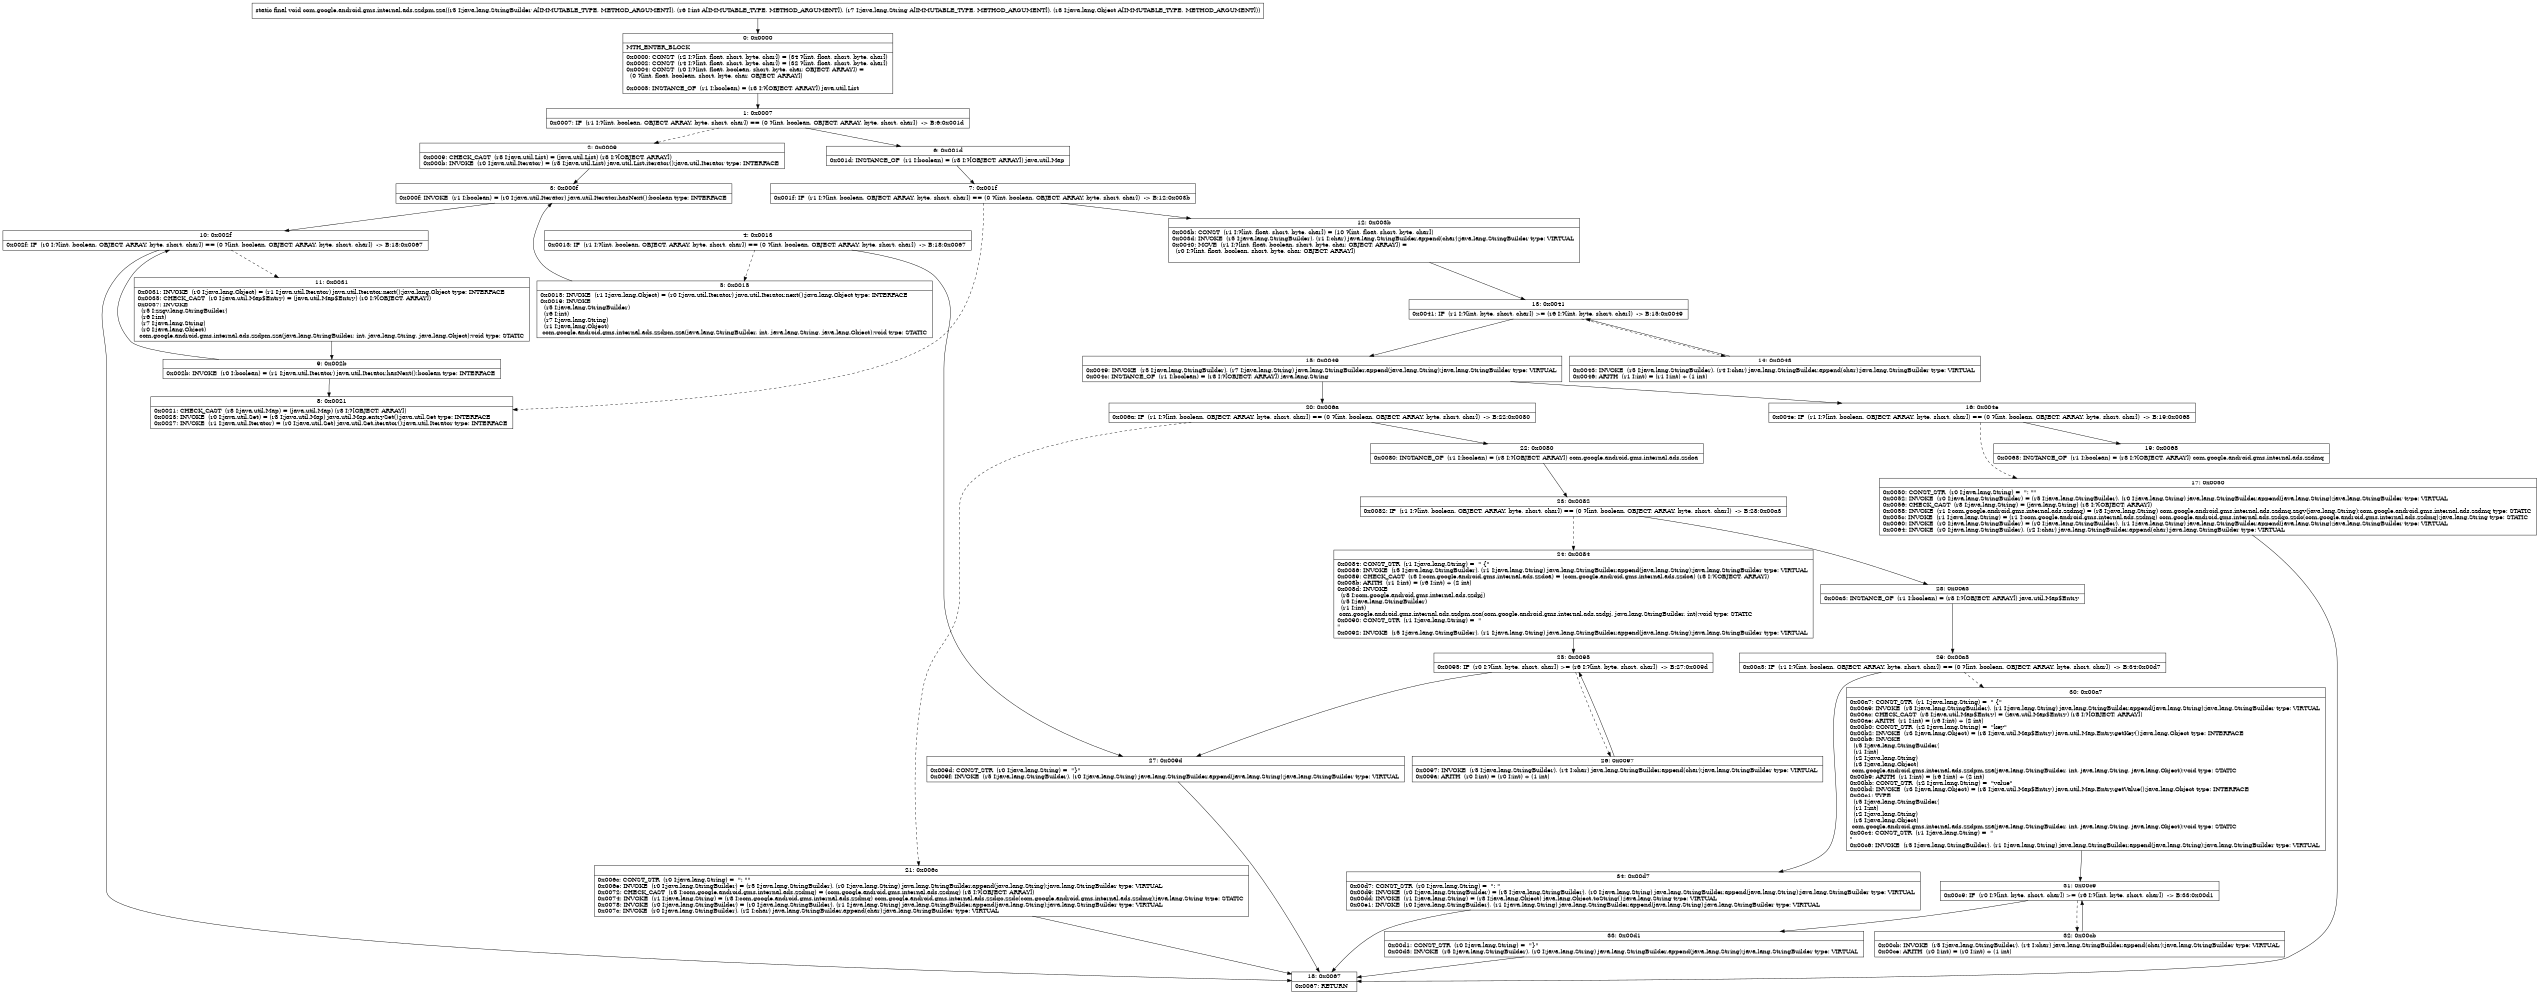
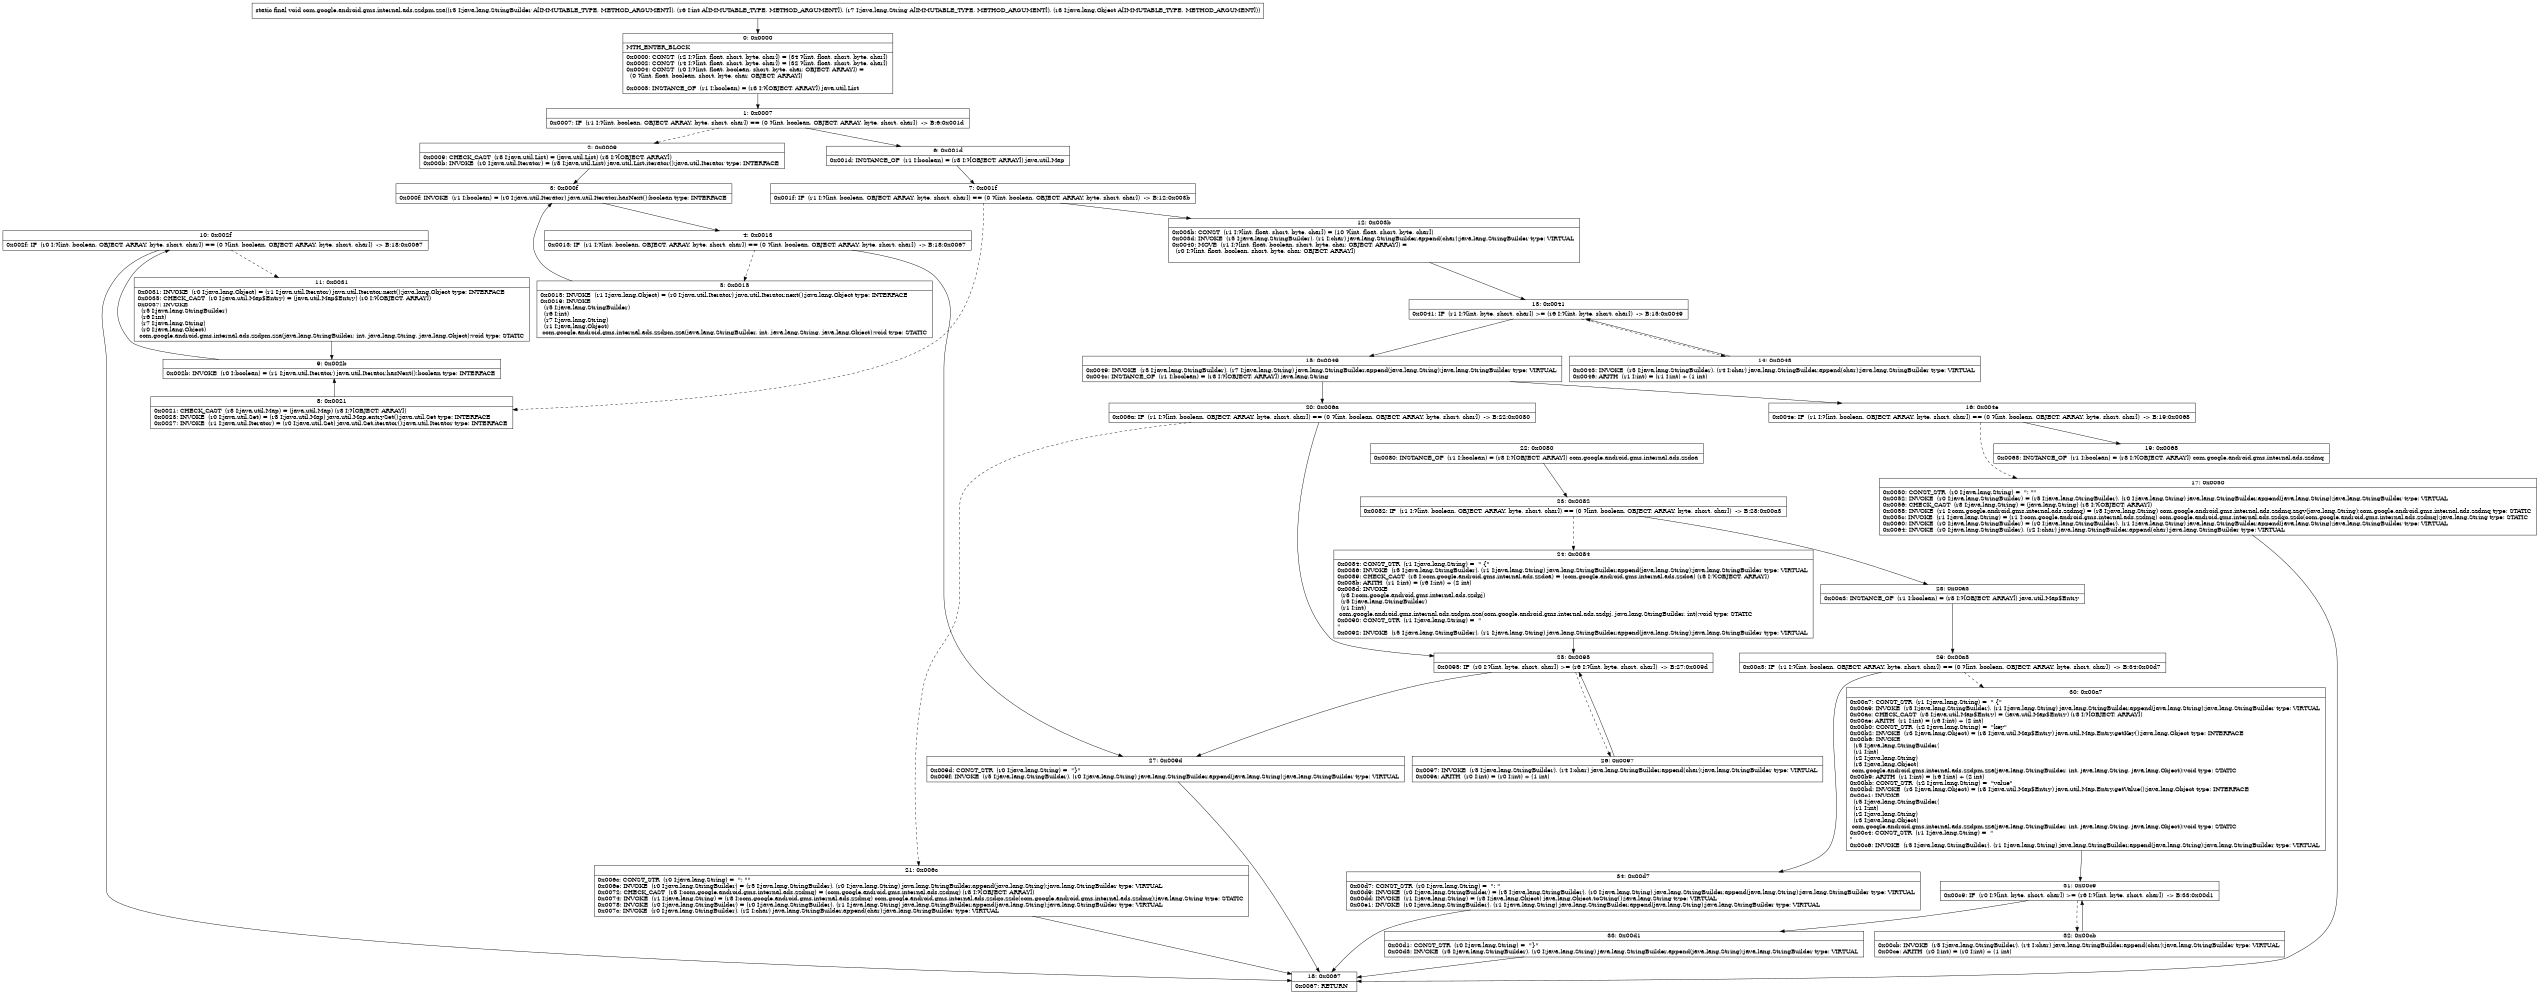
(392, 217) -> (659, 216)
(183, 311) -> (183, 311)
(329, 386) -> (335, 390)
(1428, 433) -> (1302, 583)
(1872, 796) -> (1877, 796)
